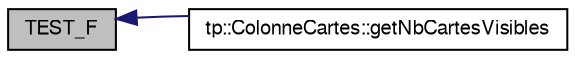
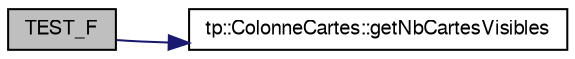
(163, 17) -> (142, 42)
